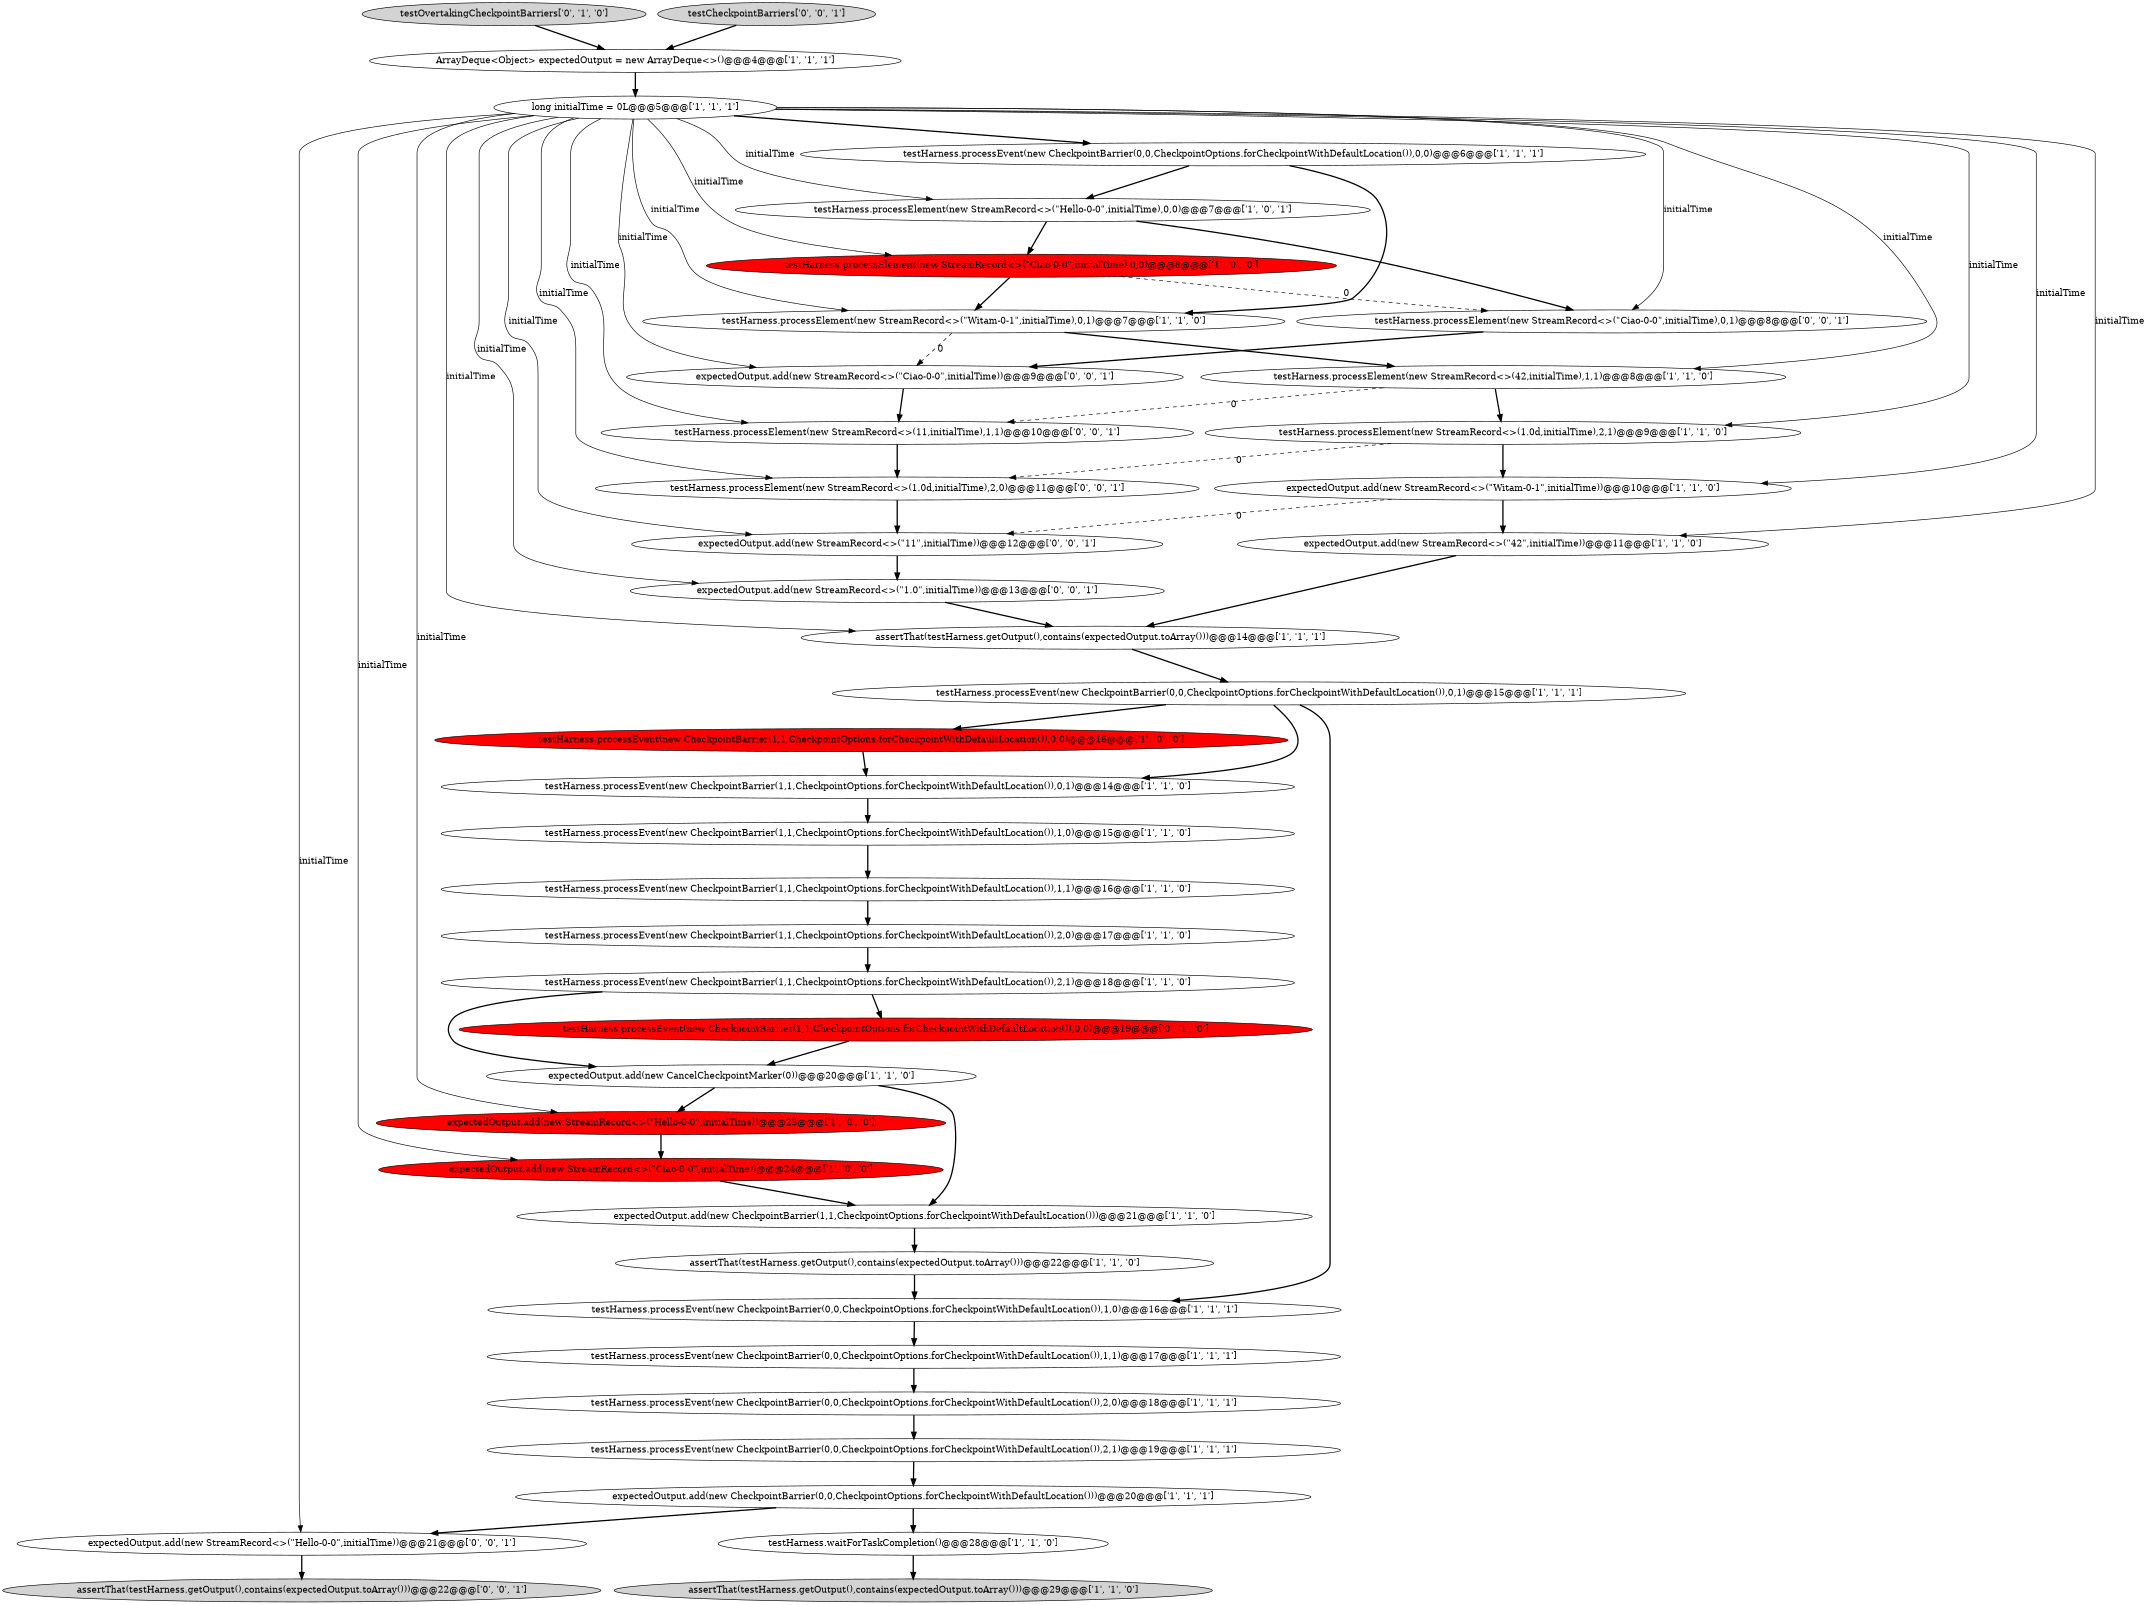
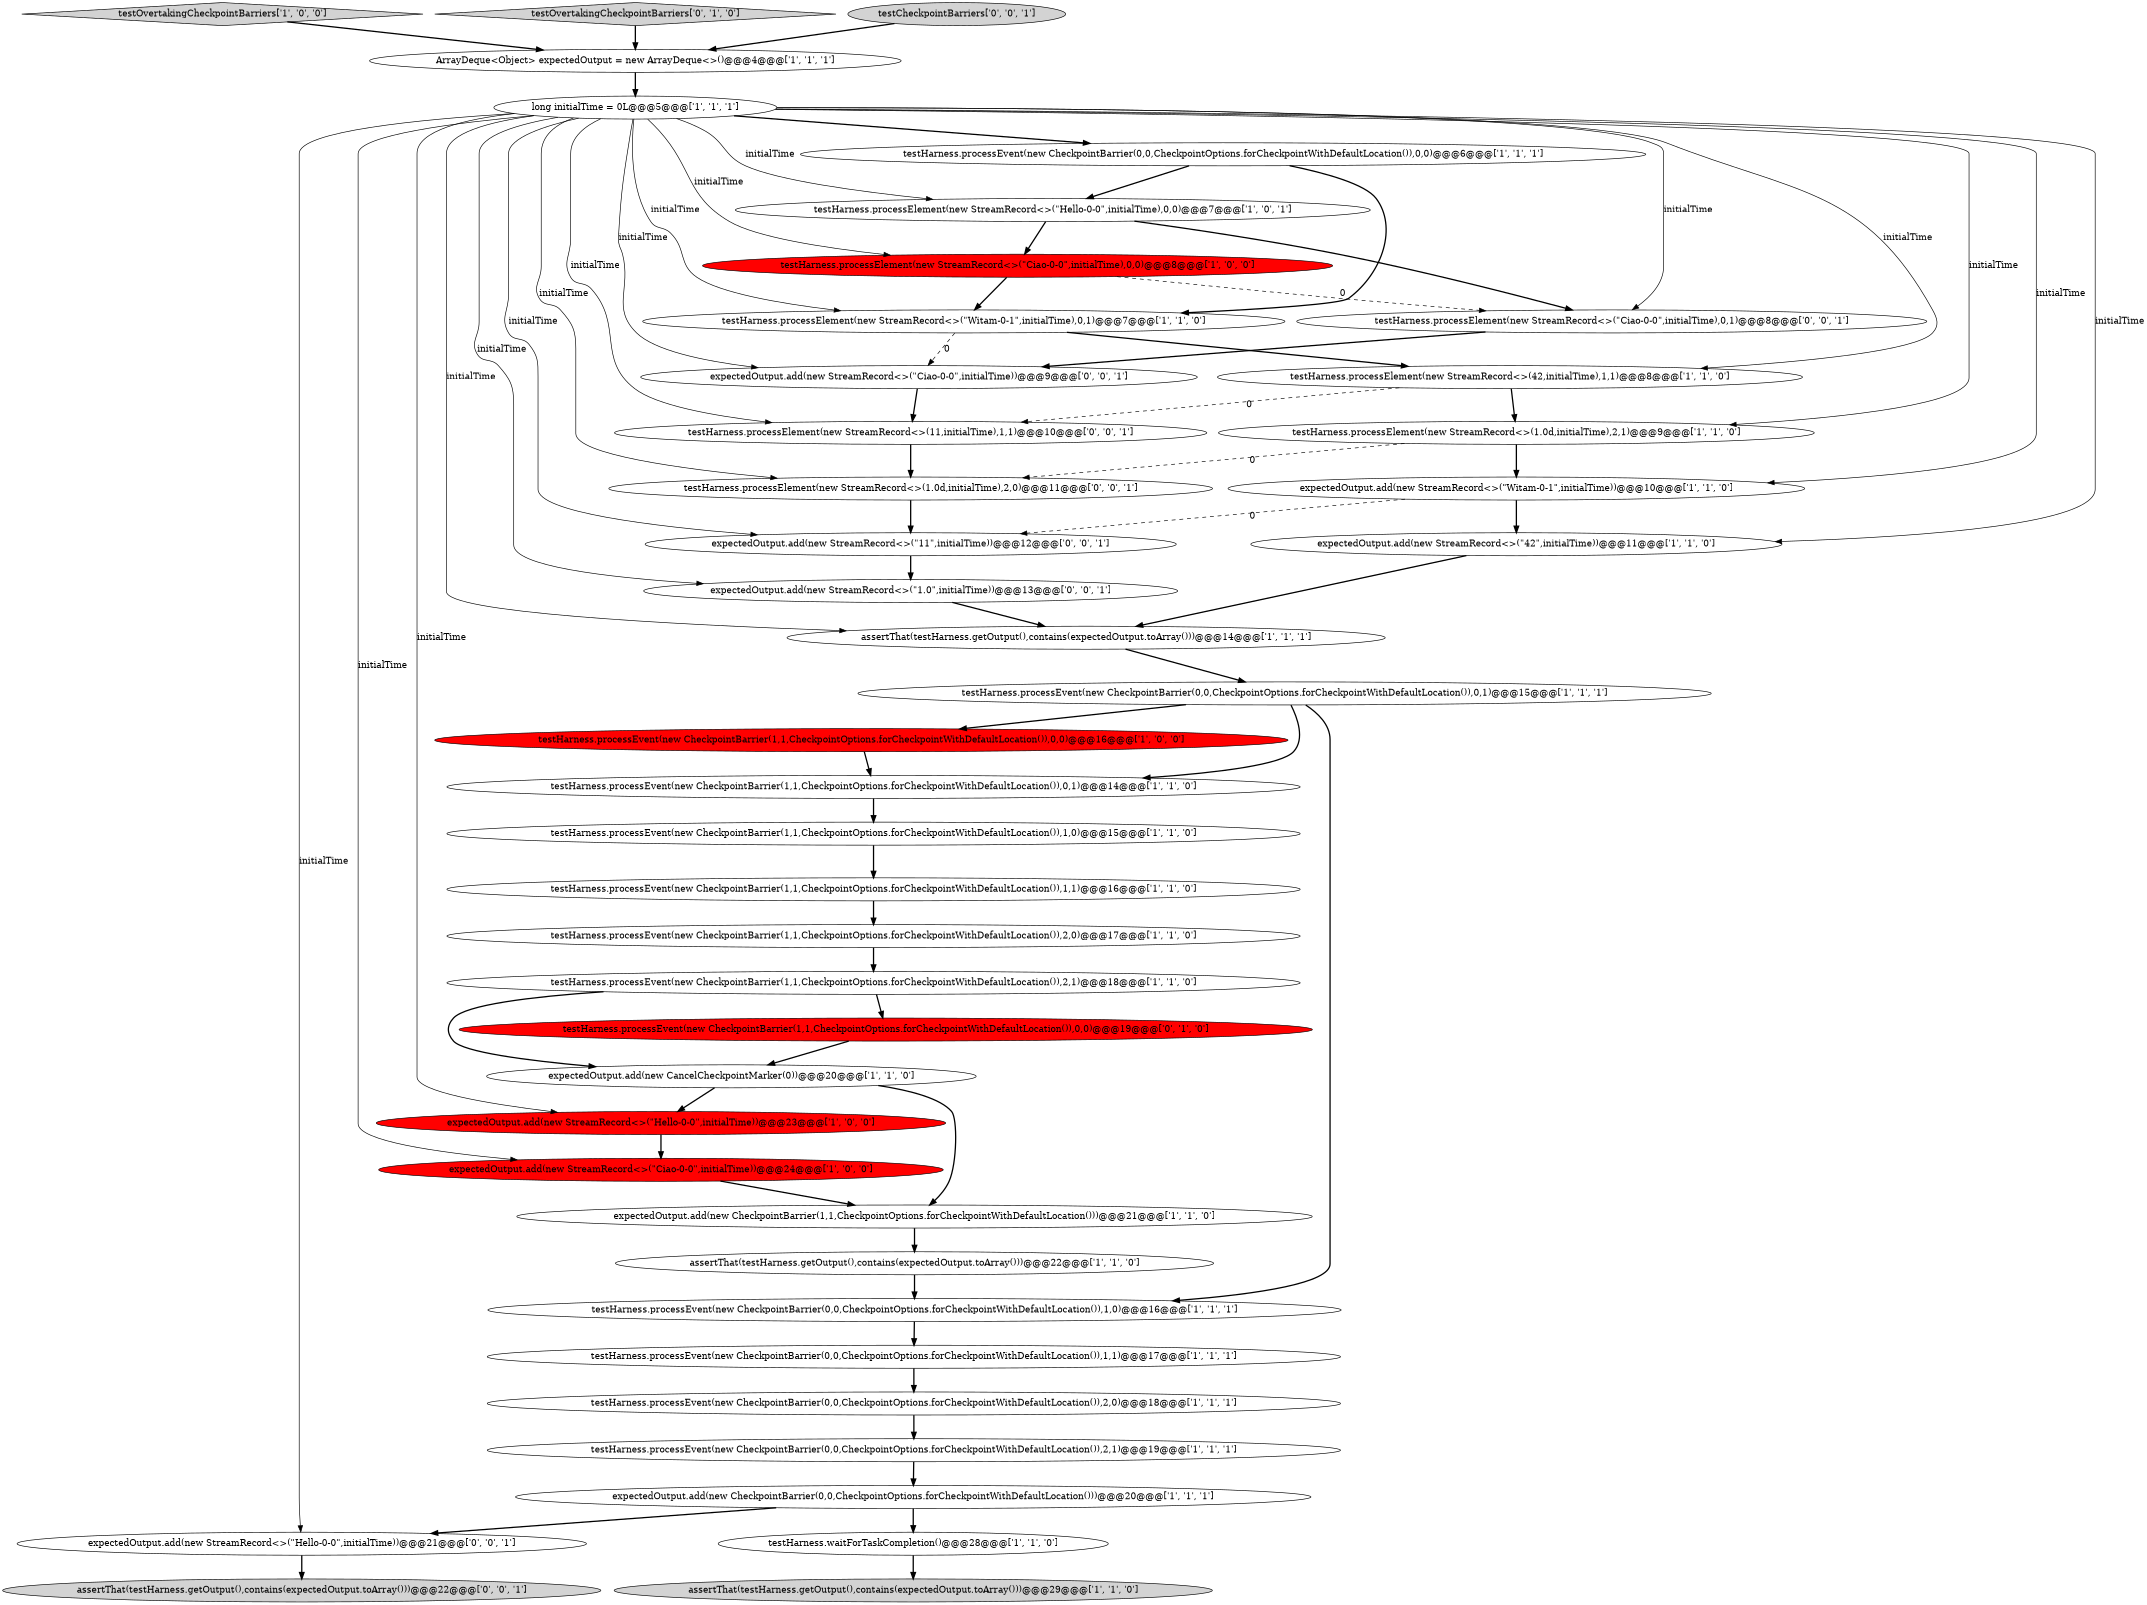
none -> (222, 14)
(504, 14) -> (635, 14)
